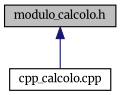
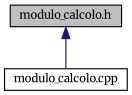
(60, 80) -> (66, 80)
